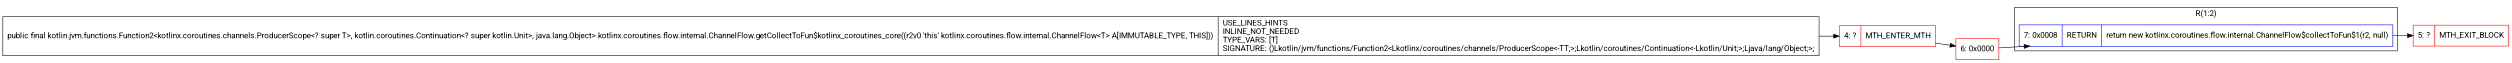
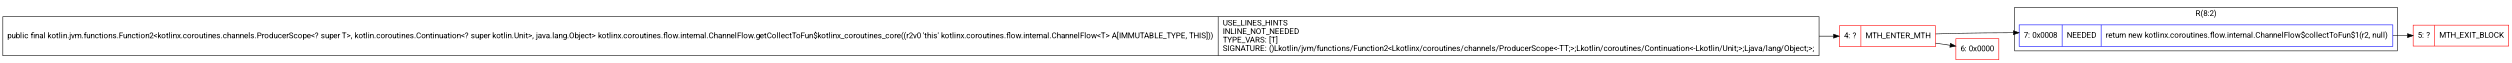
(2206, 14) -> (2206, 14)
(2082, 35) -> (2082, 35)
(2011, 47) -> (1974, 33)
